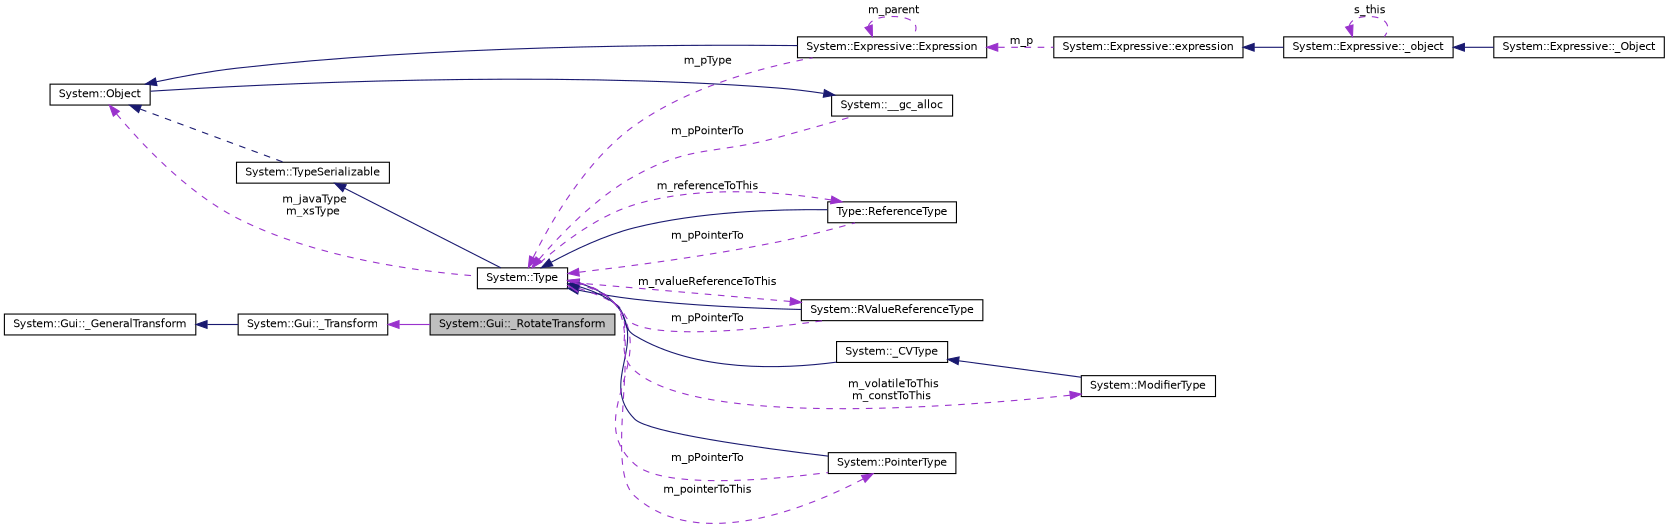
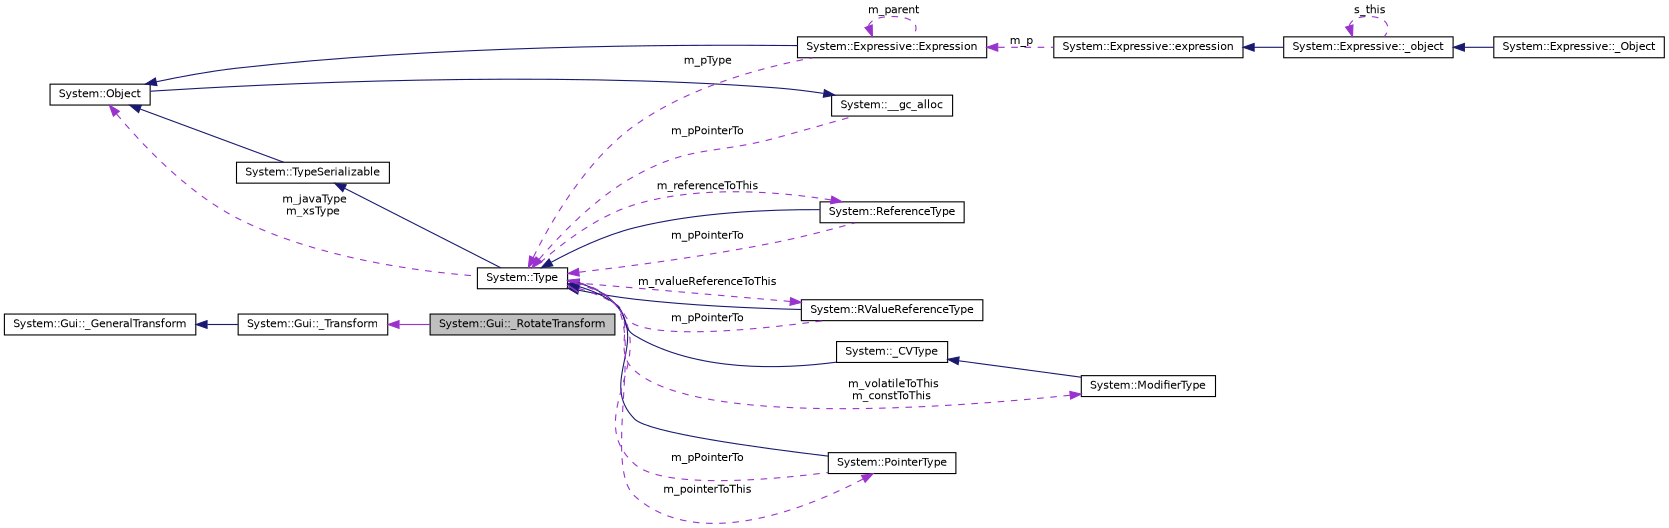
(212, 136) -> (212, 136)
(892, 212) -> (892, 212)
